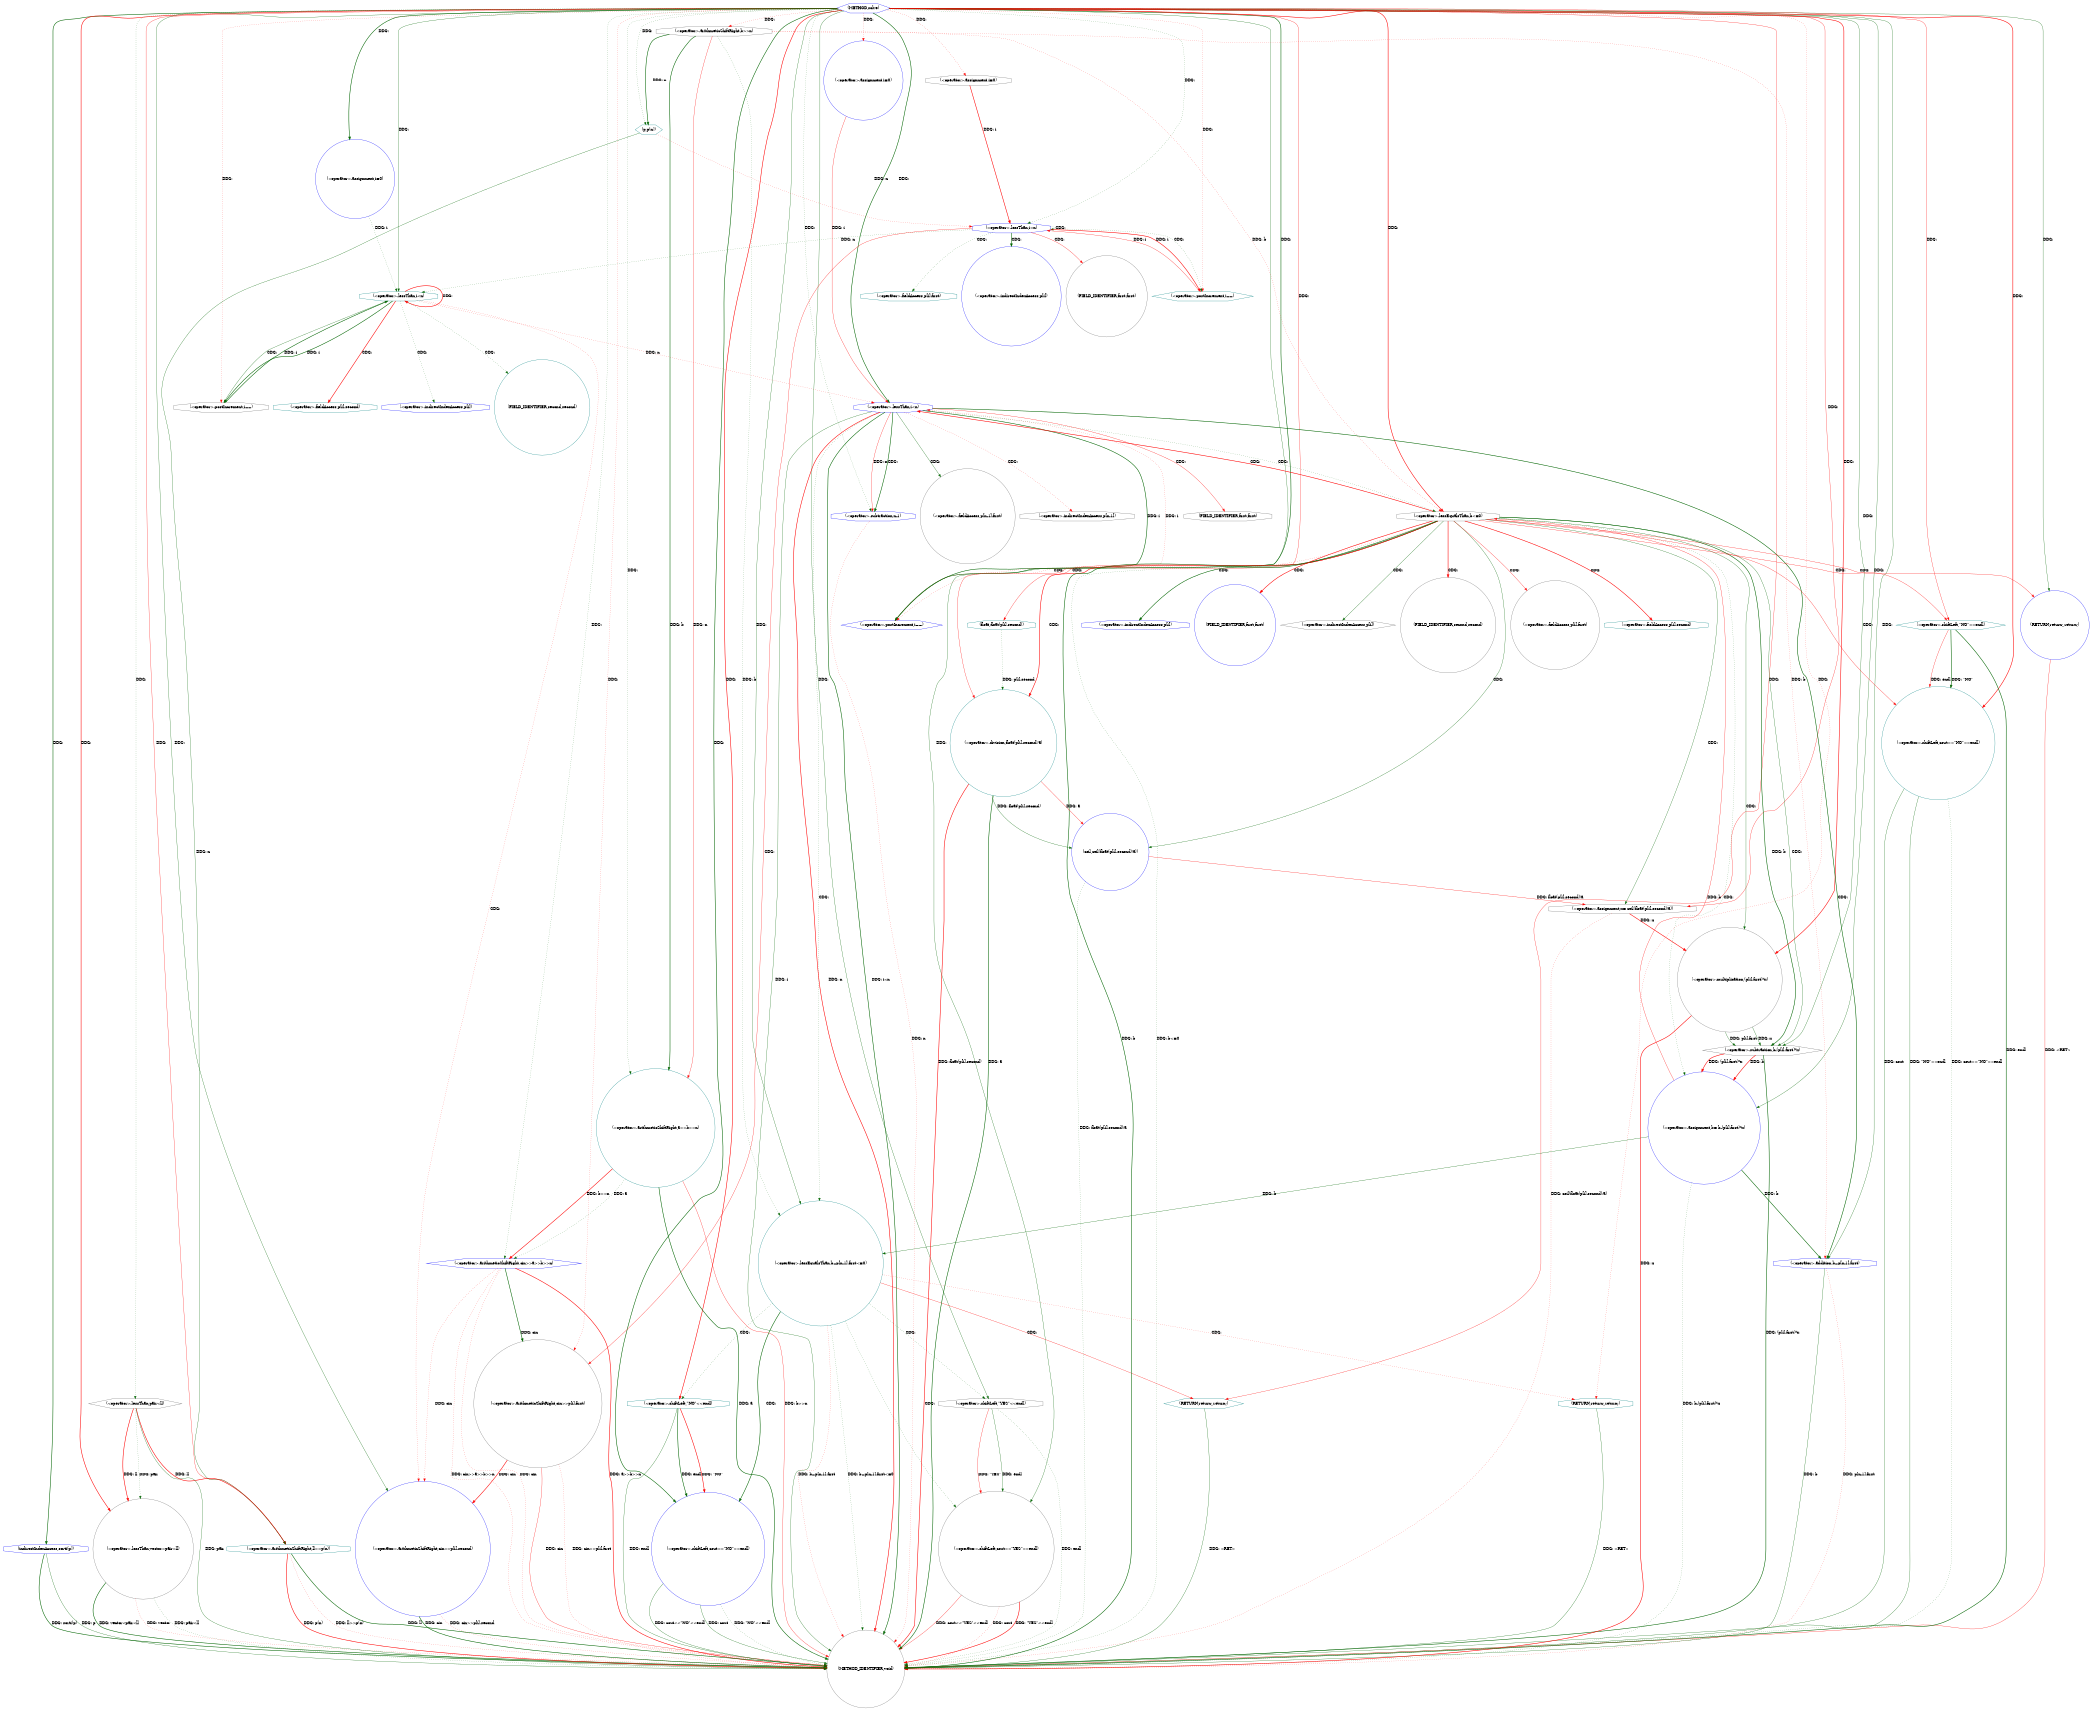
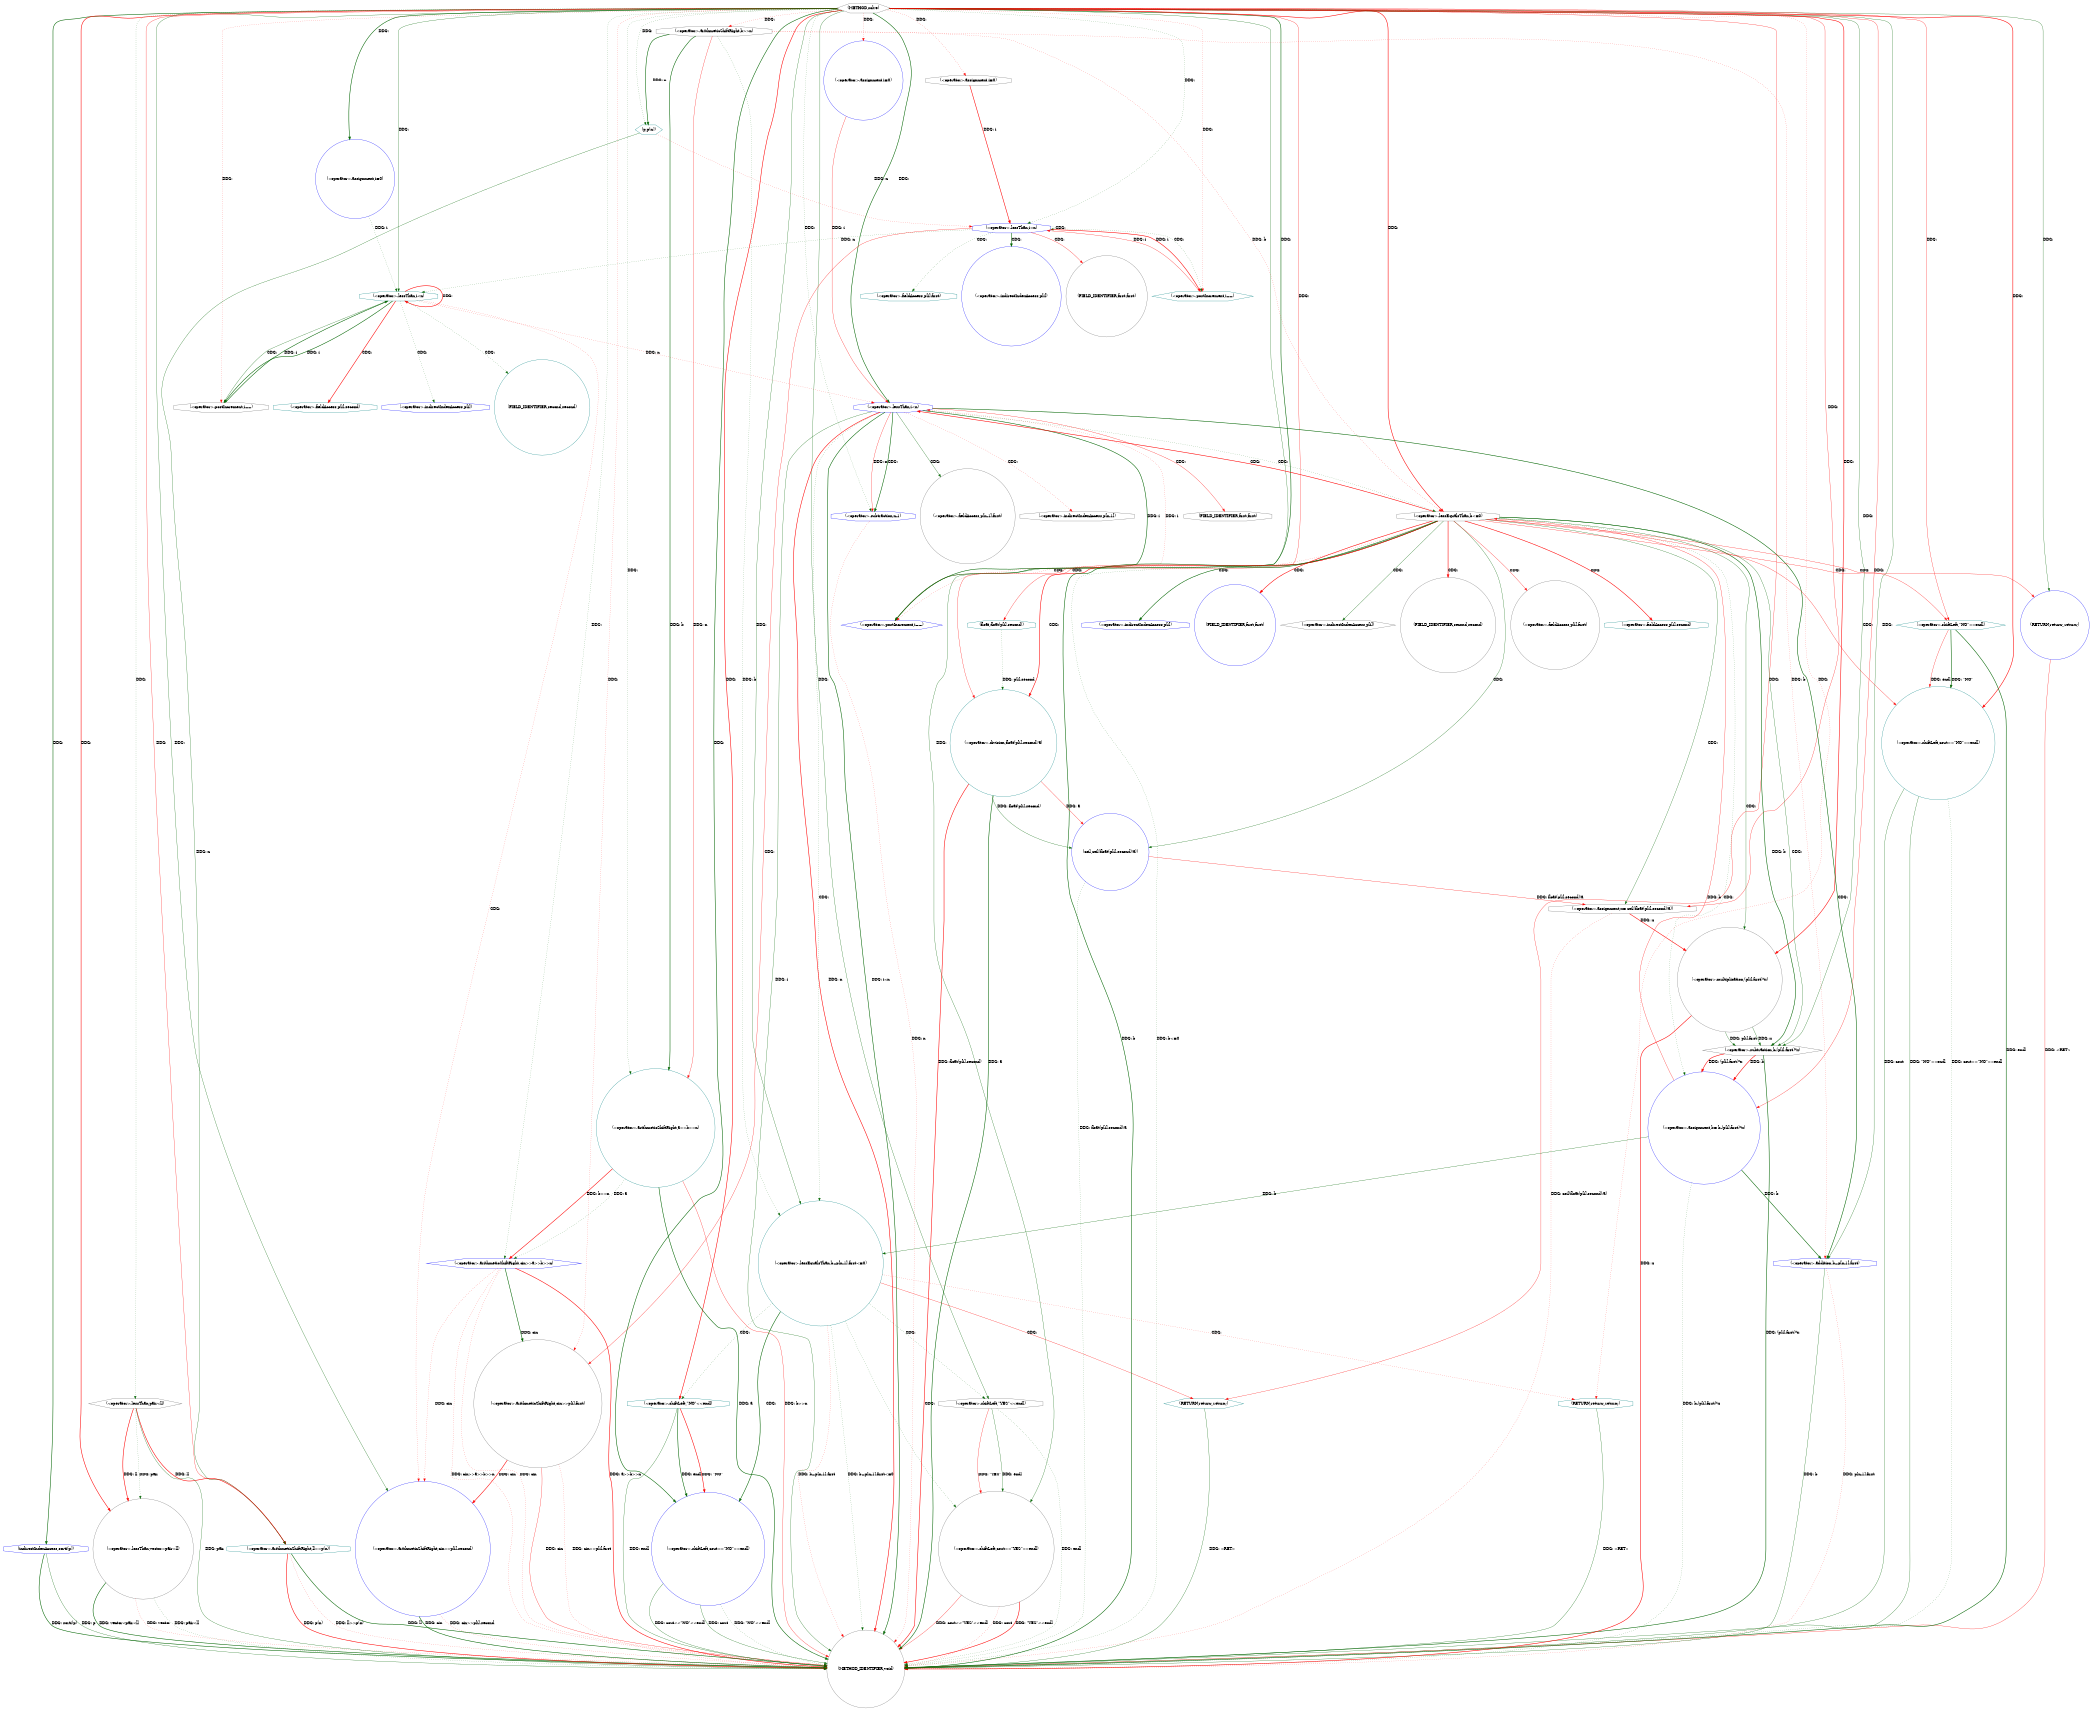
(863, 8) -> (863, 8)
(1878, 91) -> (1878, 91)
